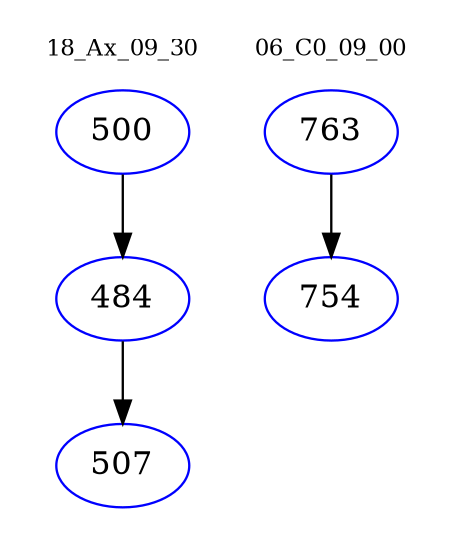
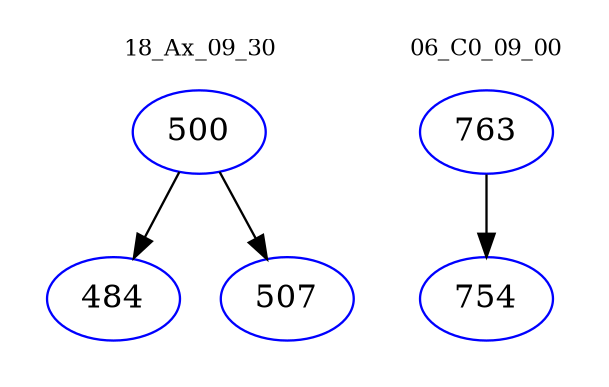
(123, 371) -> (238, 205)
